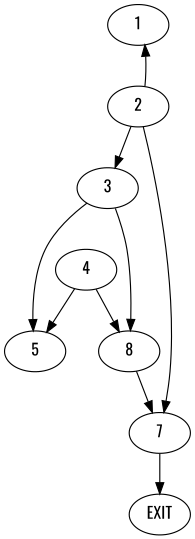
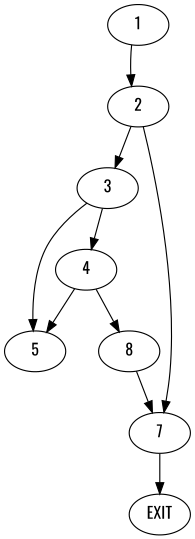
(146, 71) -> (131, 60)
(129, 263) -> (98, 223)
